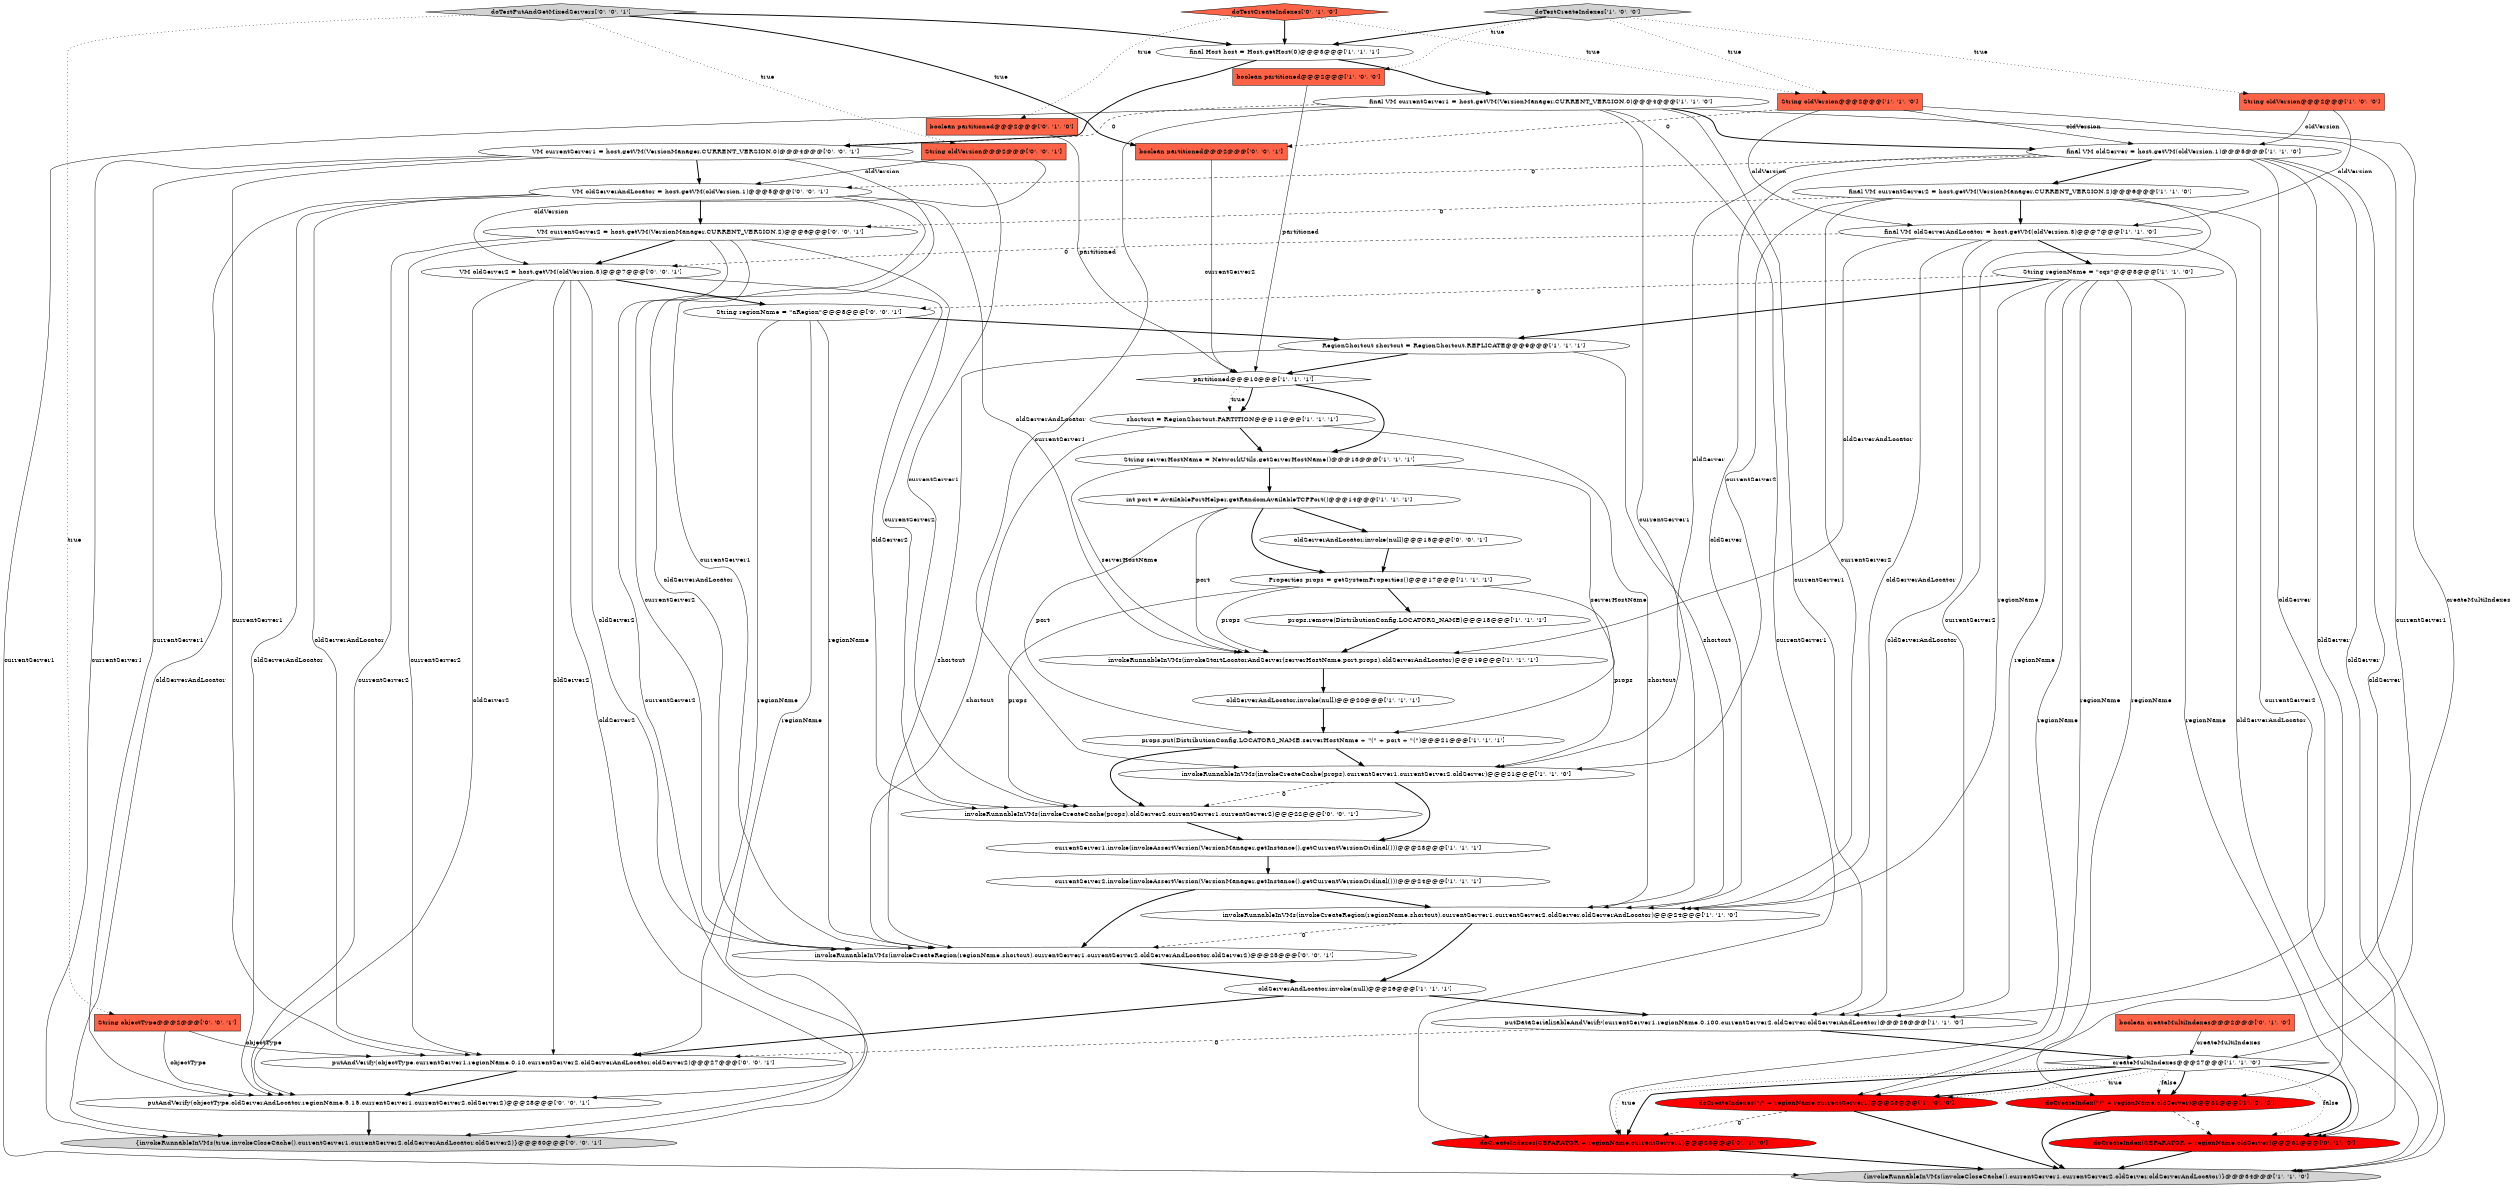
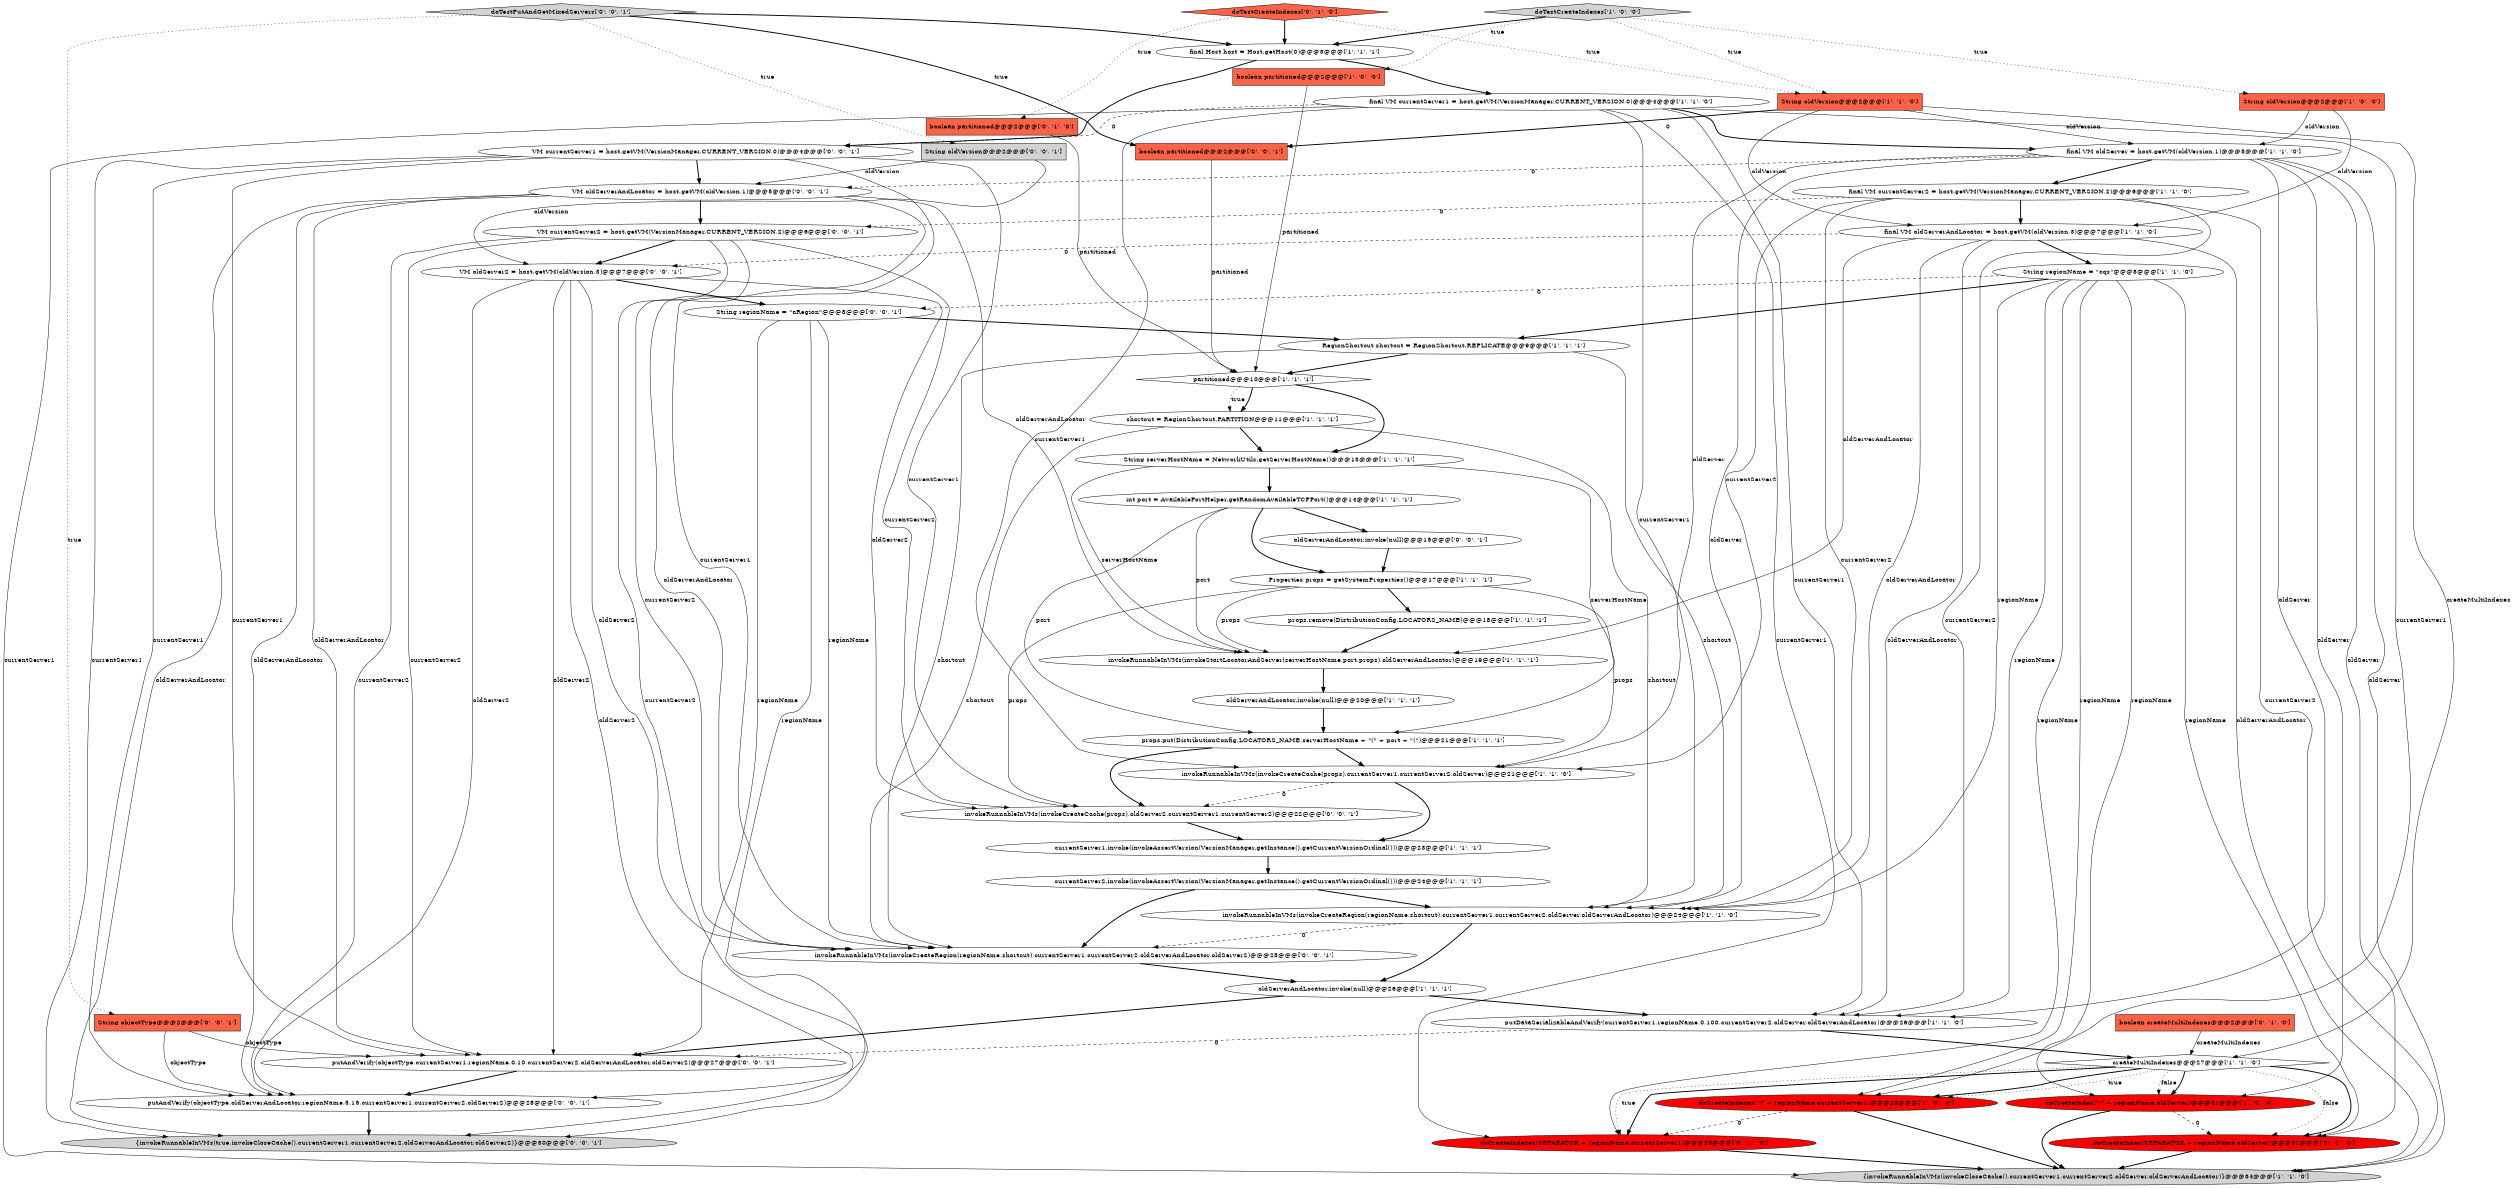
(1535, 129) -> (1535, 129)
(994, 152) -> (994, 152)
(1230, 272) -> (1230, 272)
